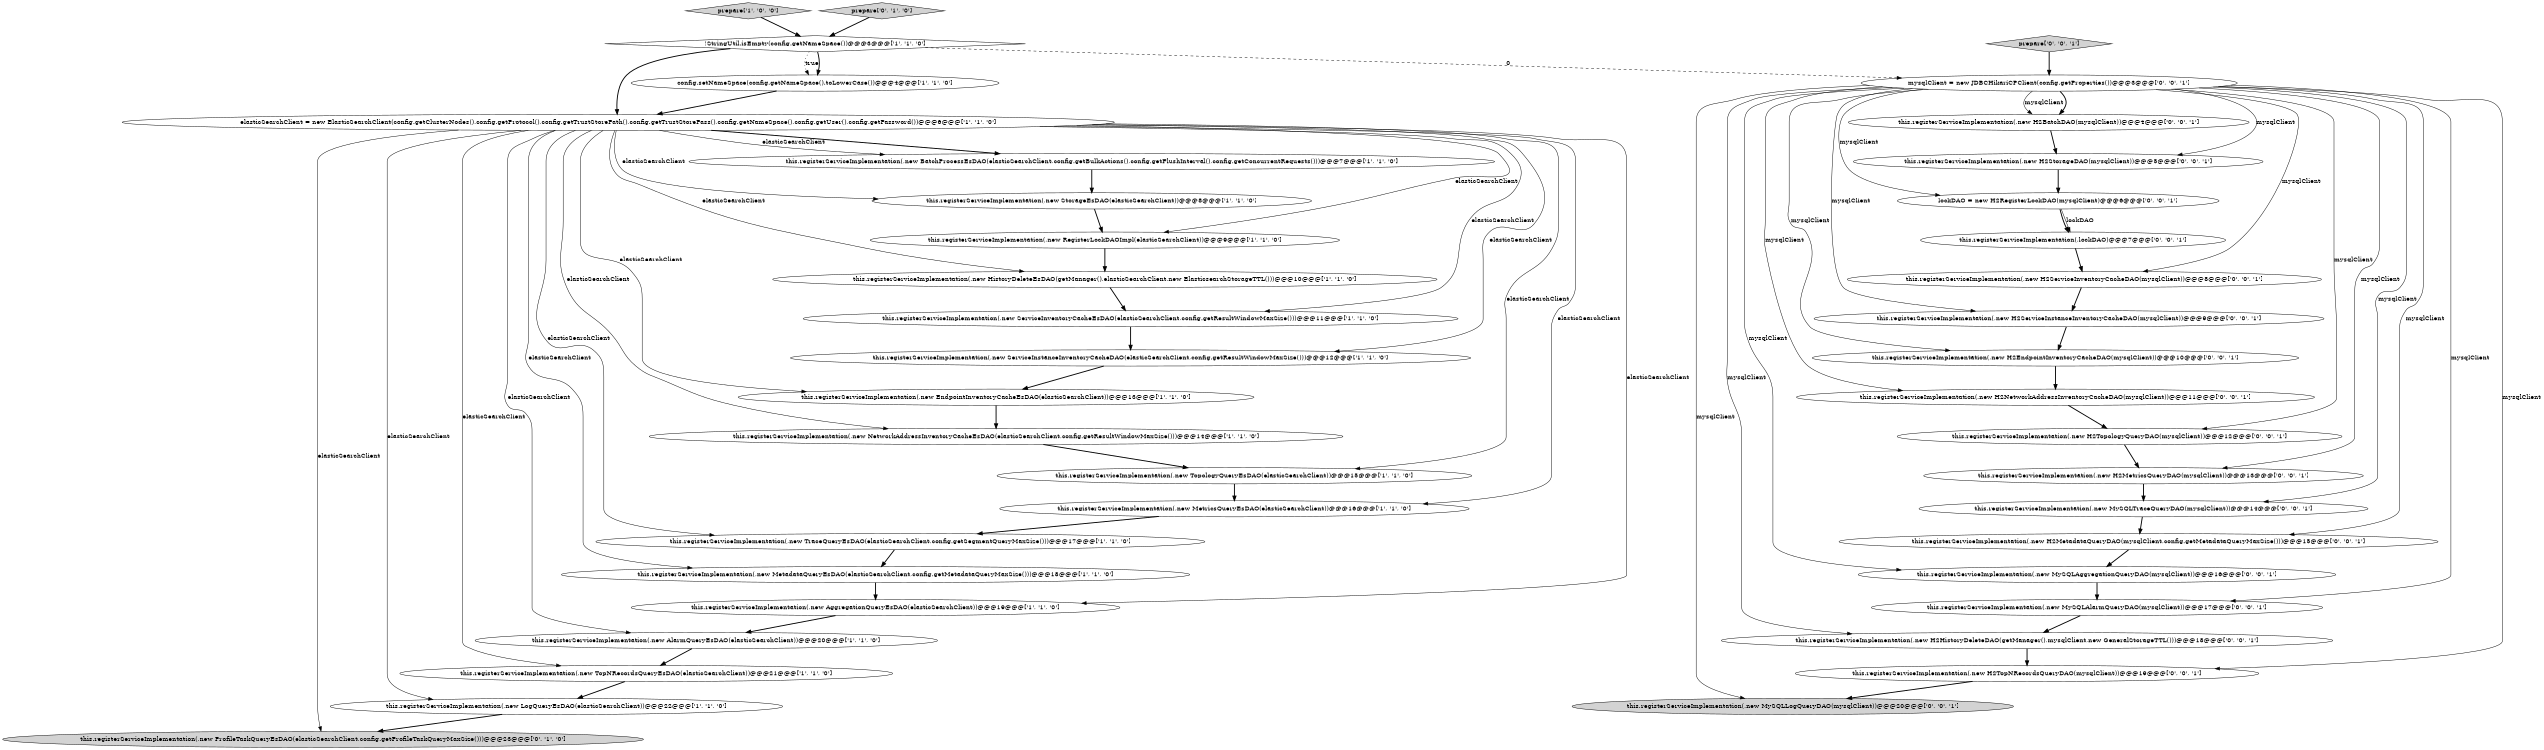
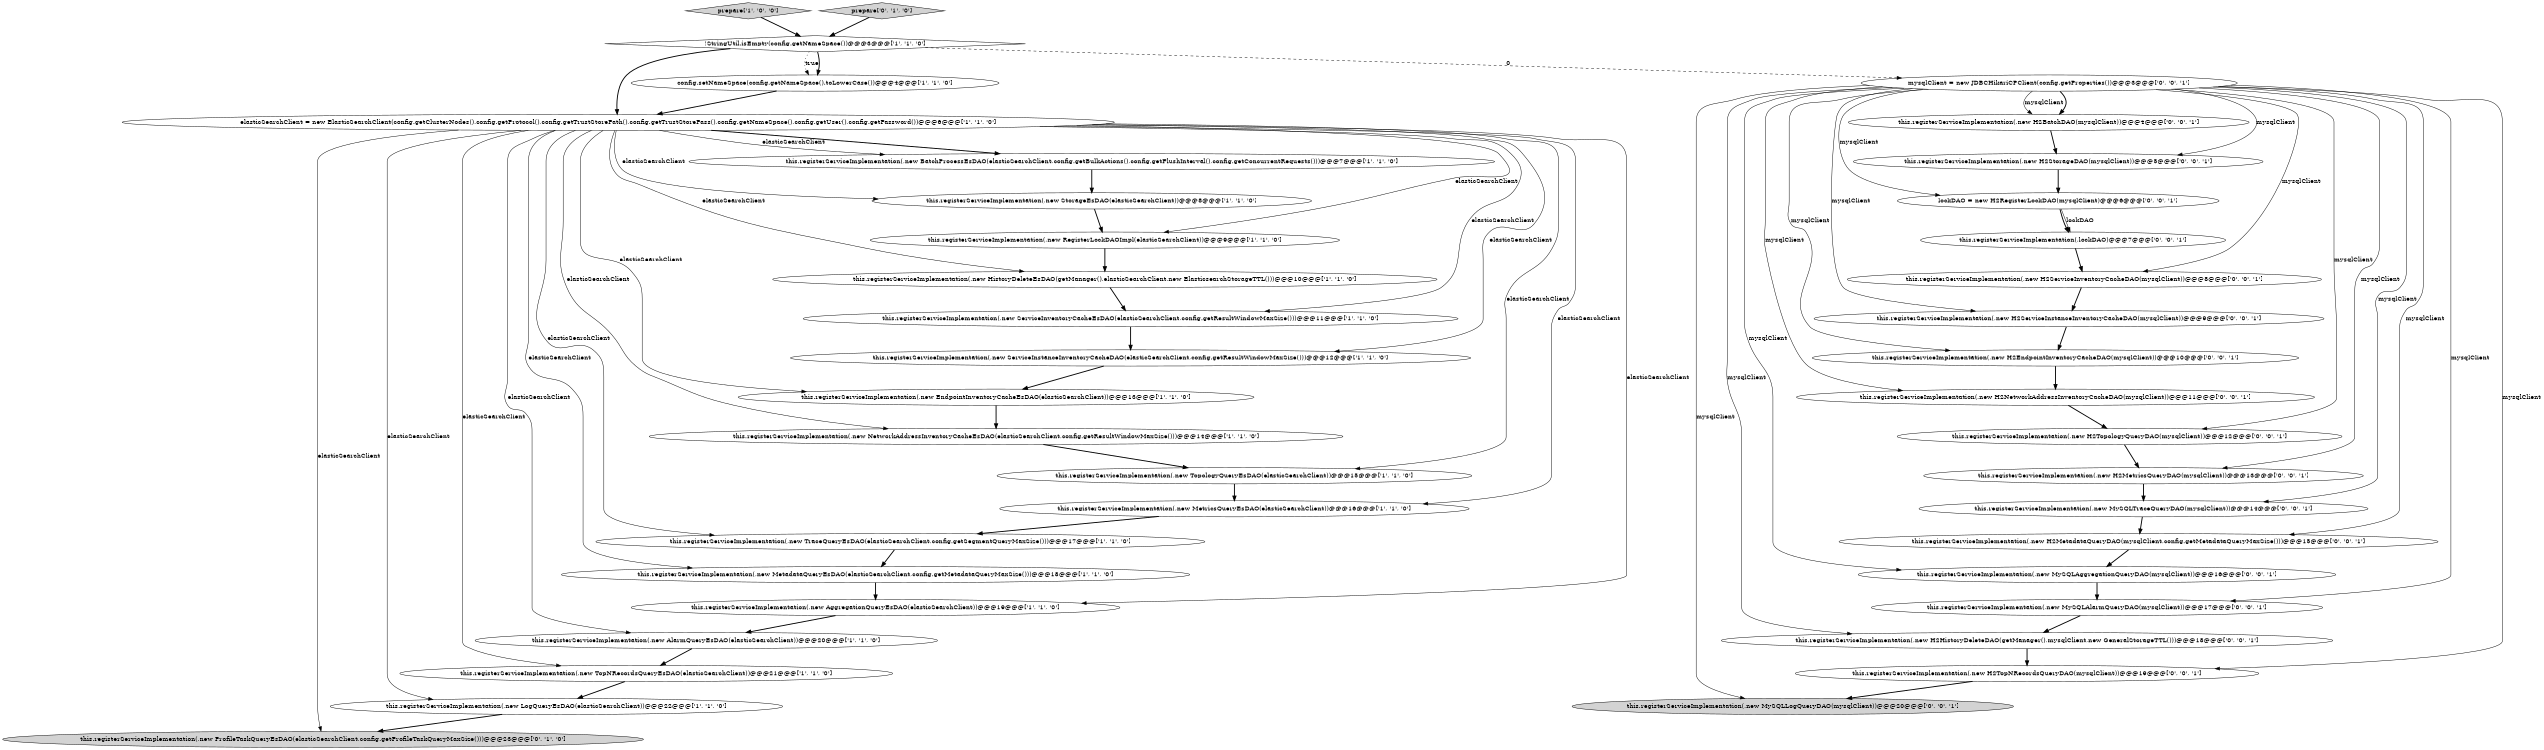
(2049, 44) -> none
